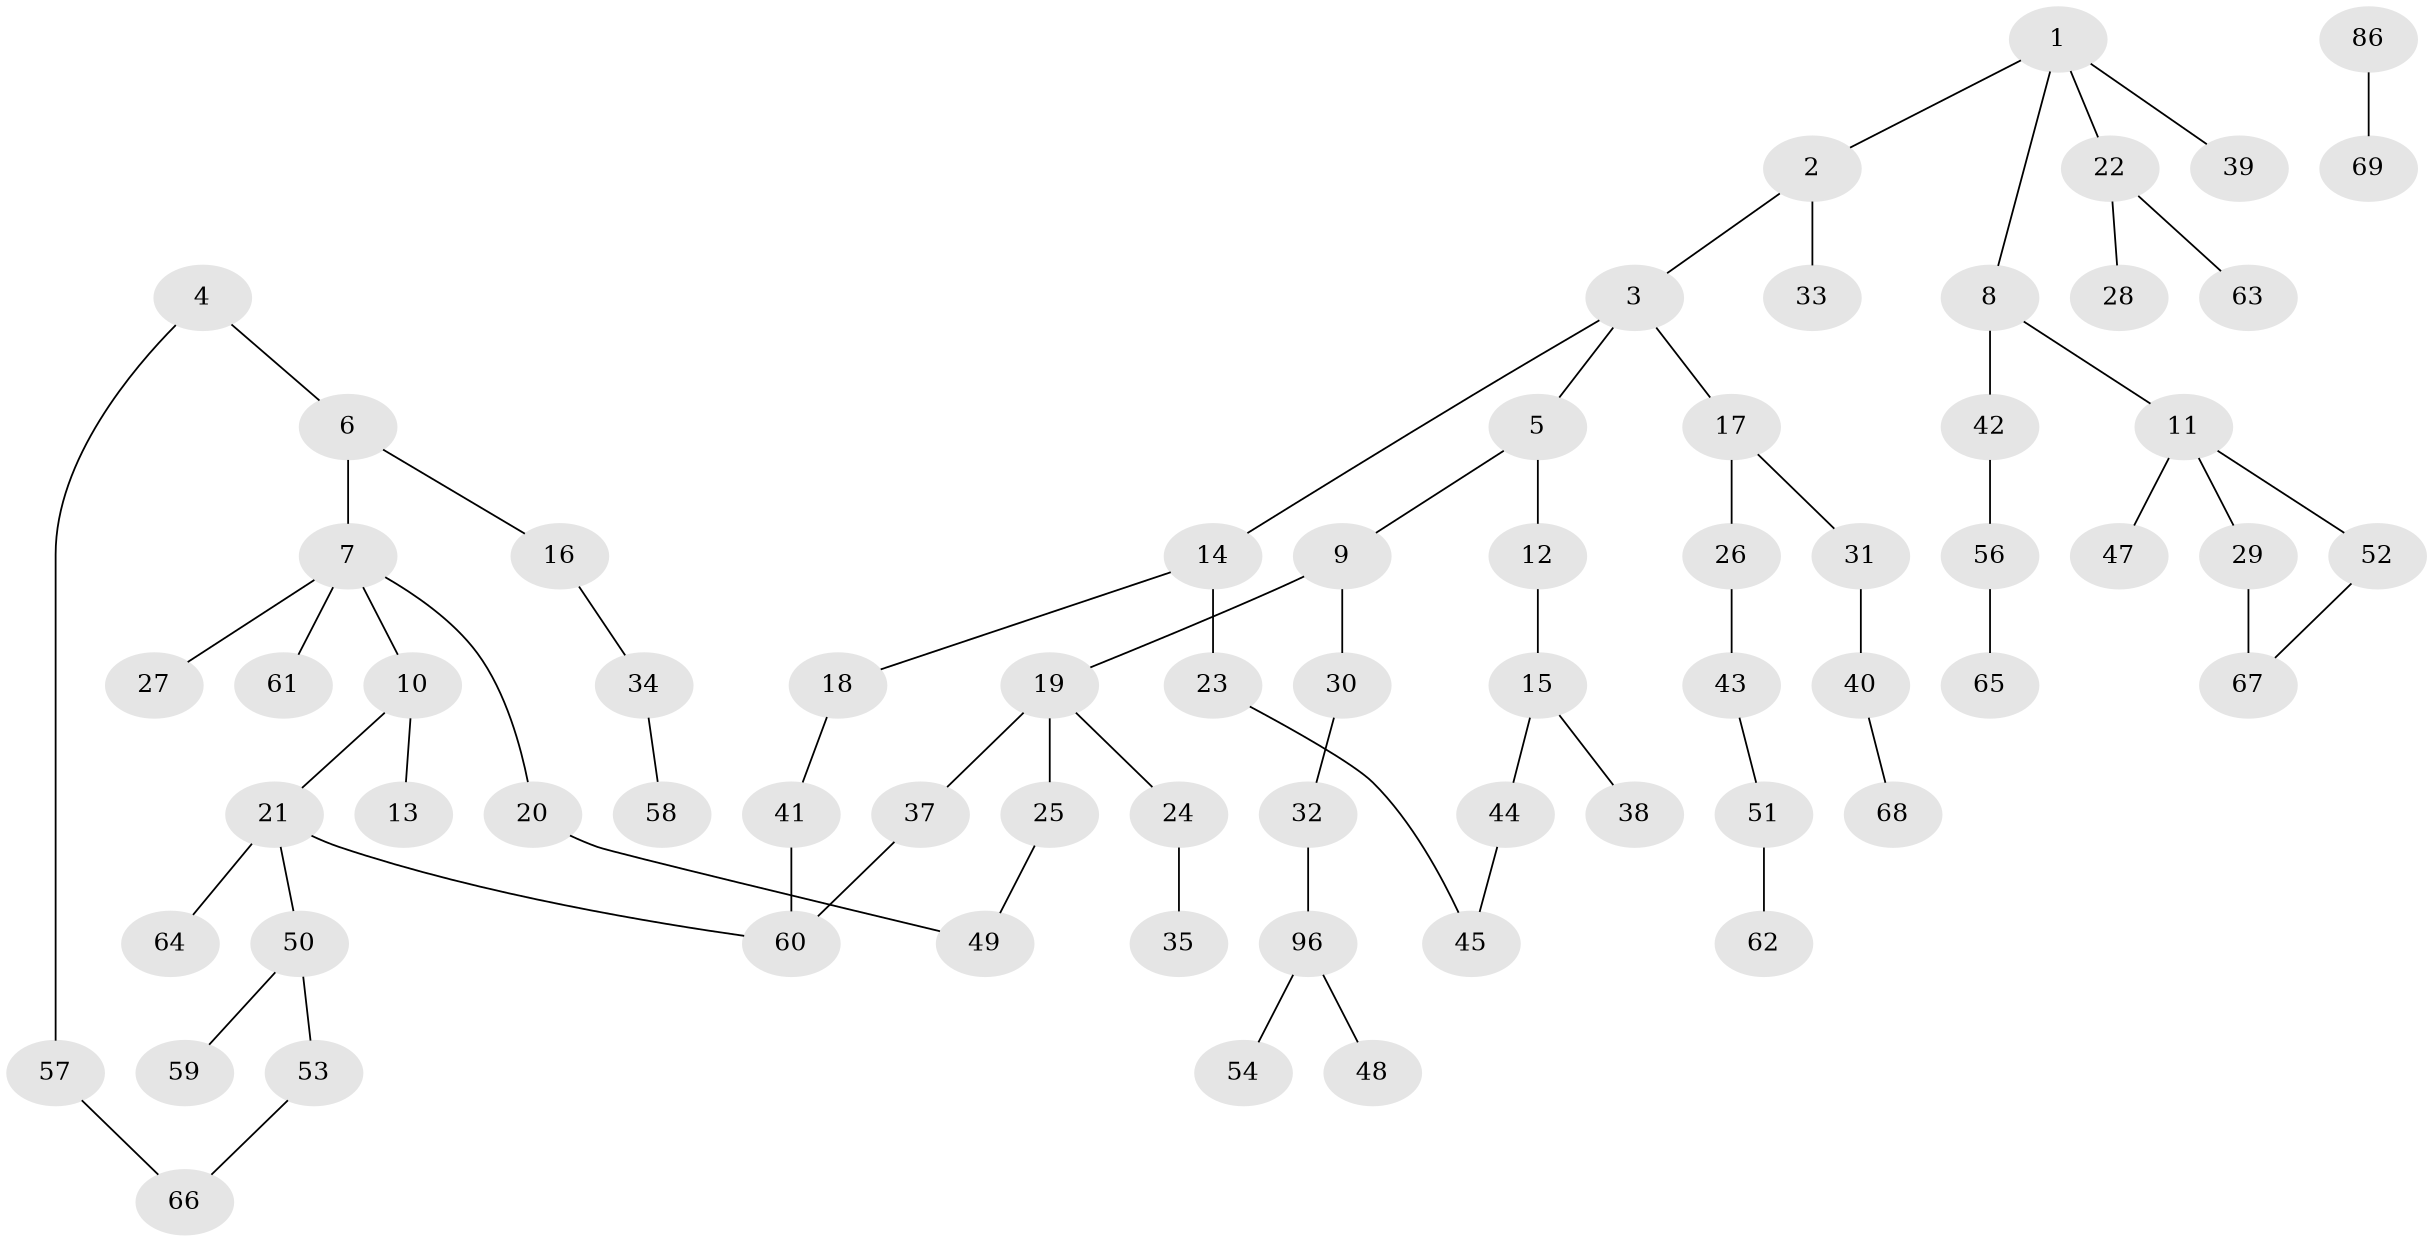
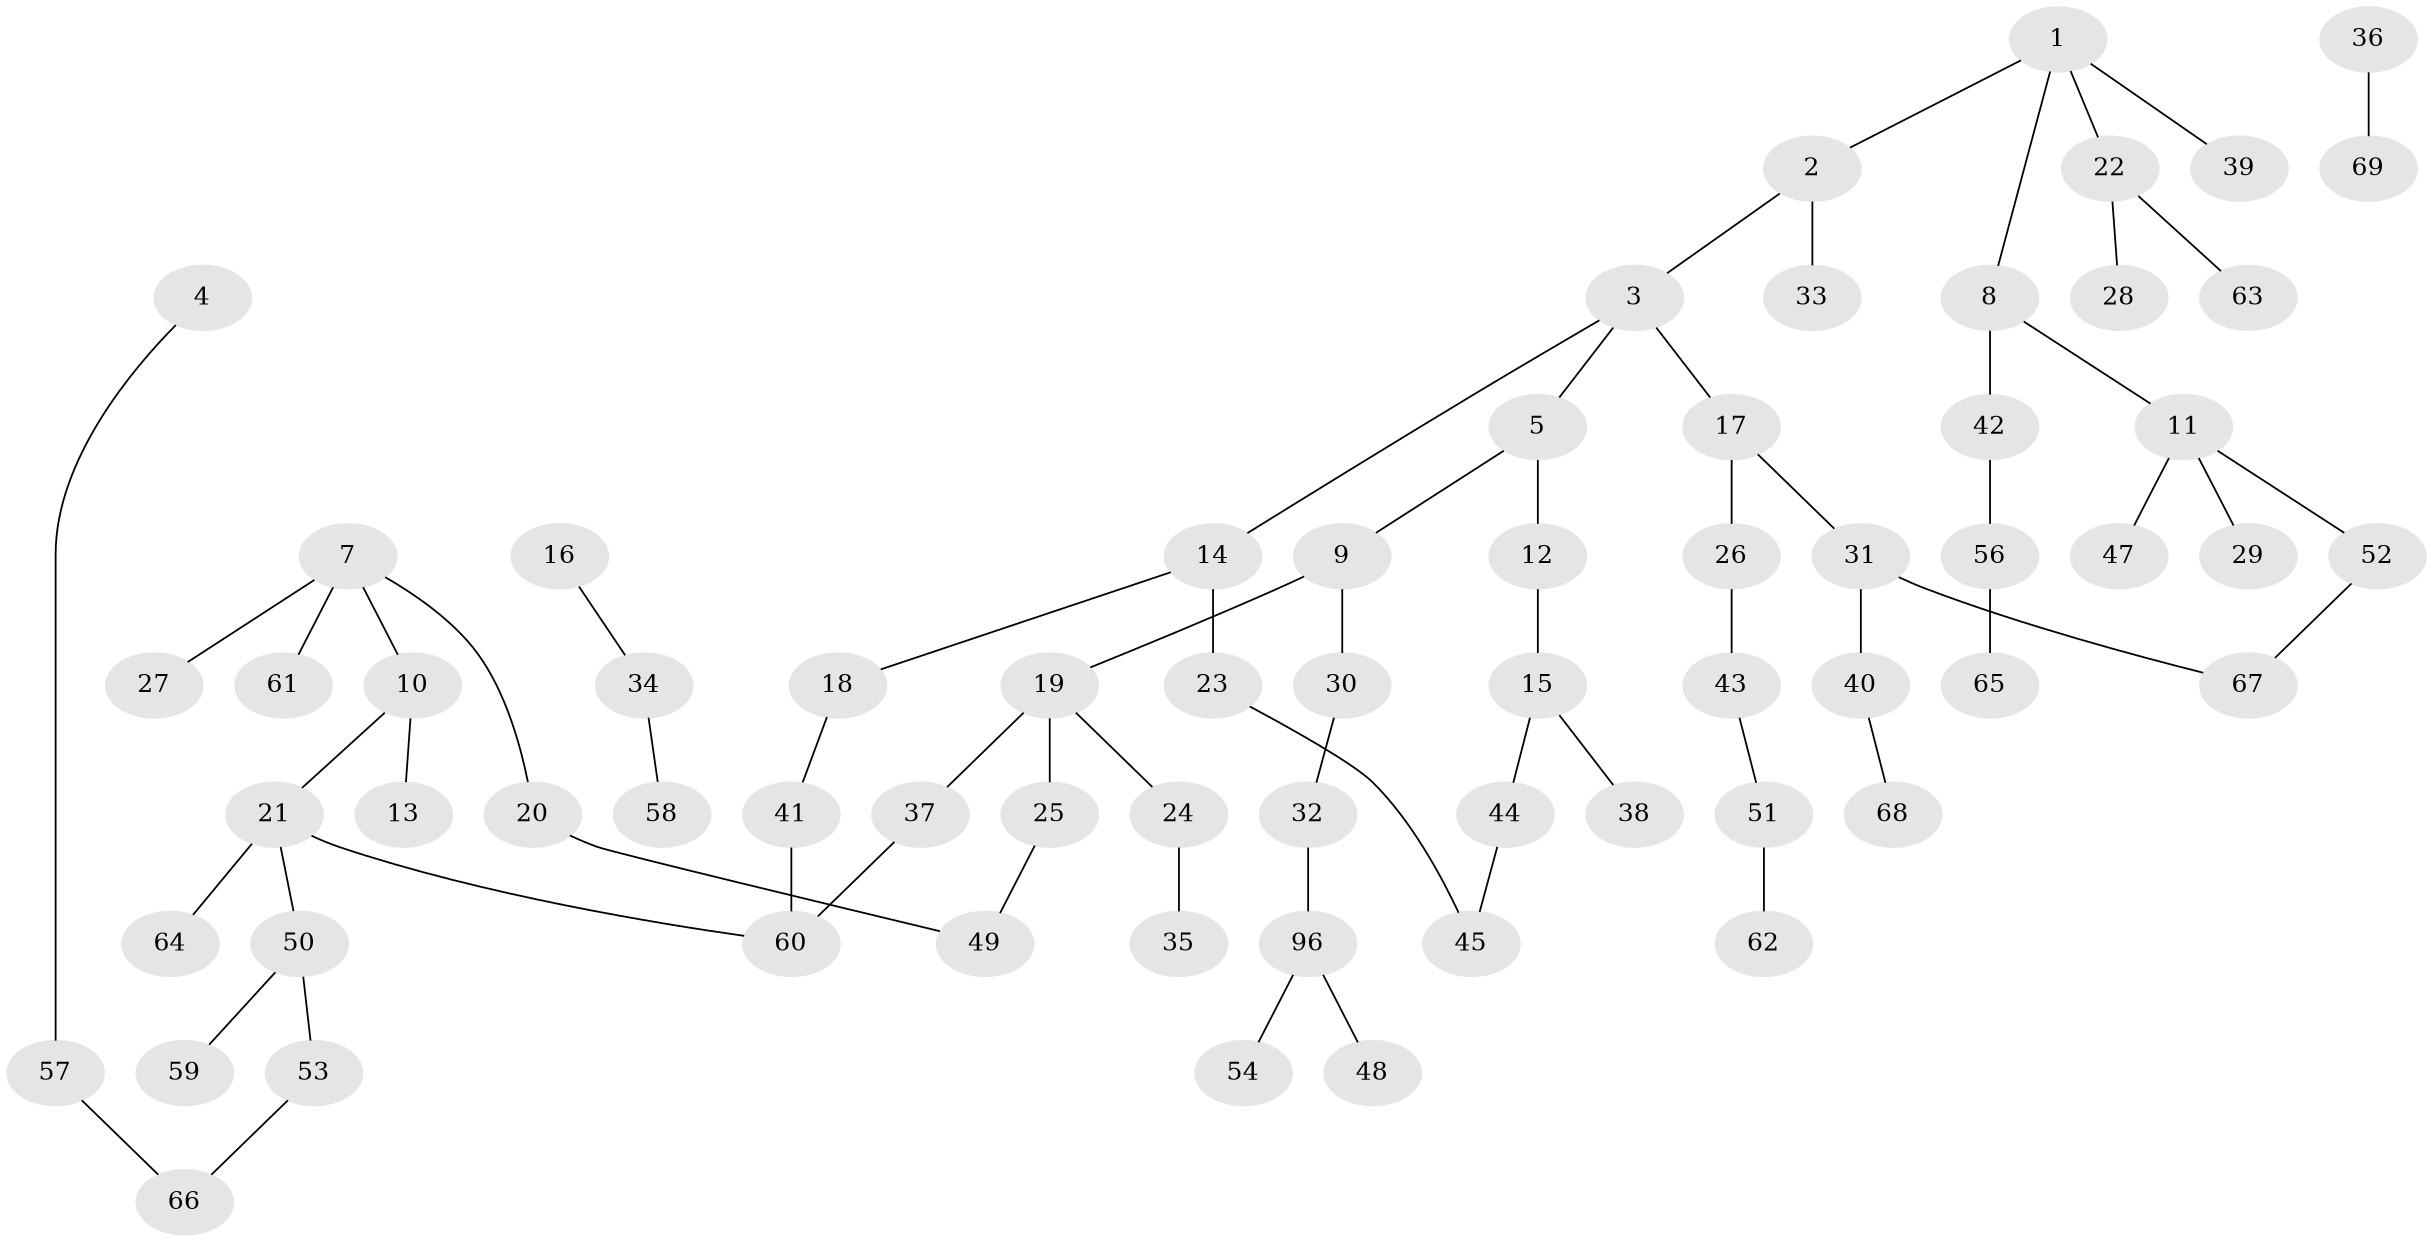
(2369, 39) -> (2369, 39)
(348, 427) -> none
(2248, 621) -> (2049, 630)
